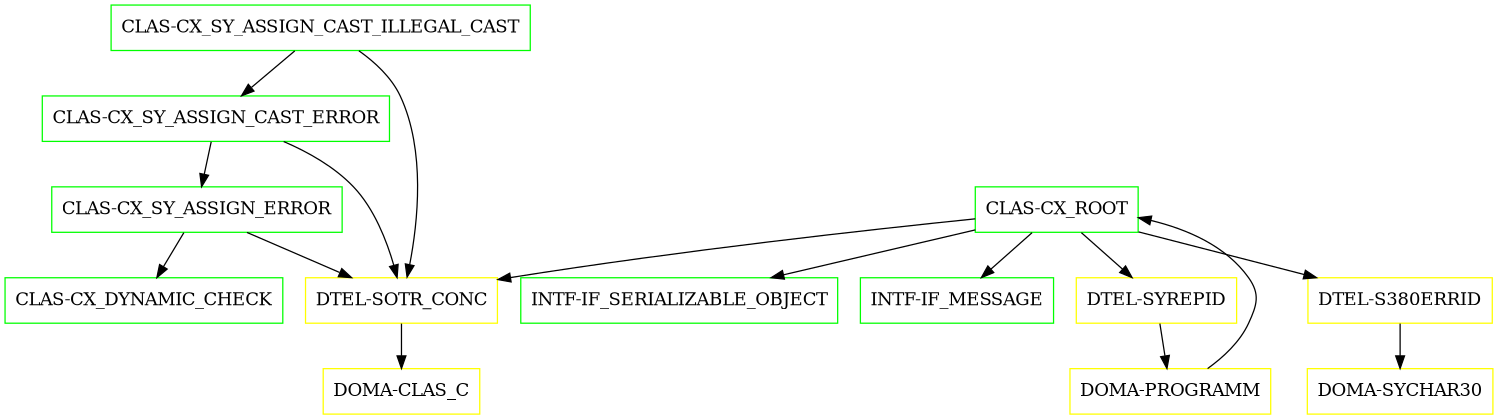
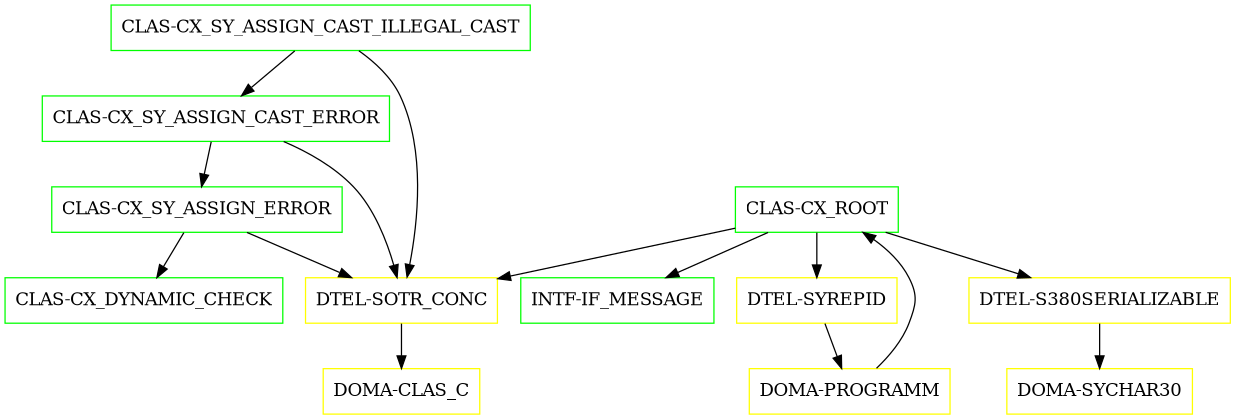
(679, 300) -> none
(1400, 300) -> (1100, 300)
